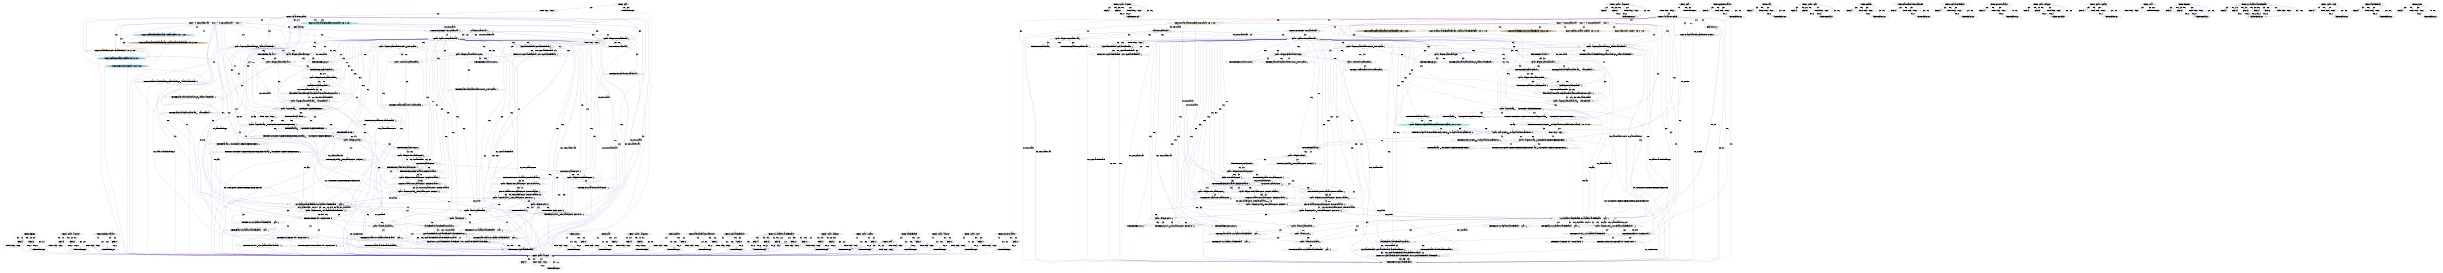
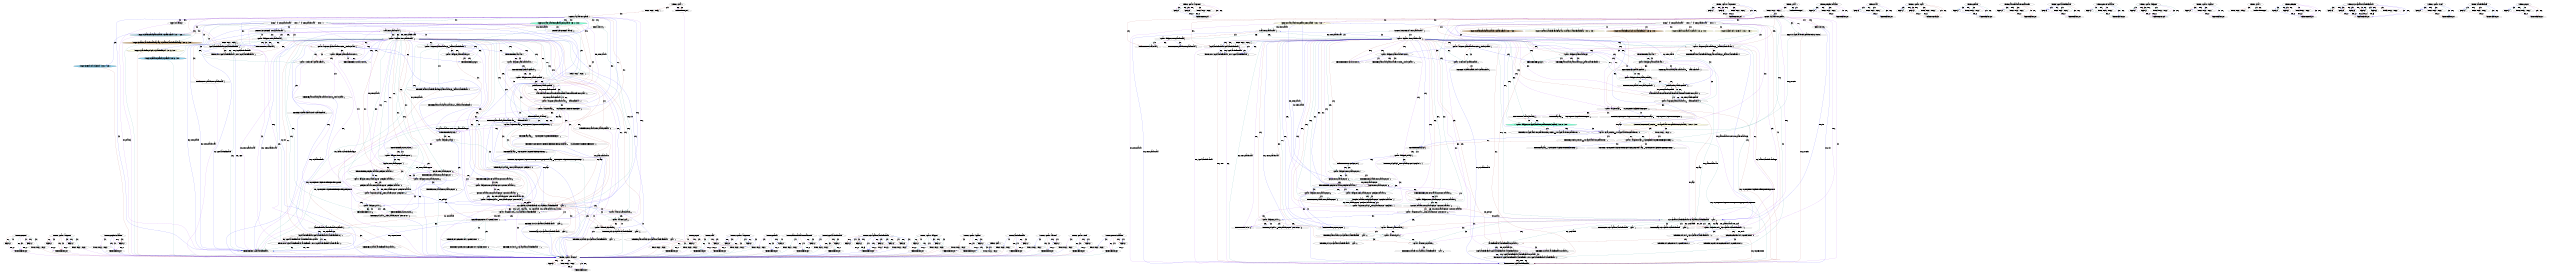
none -> (177, 23)
none -> (563, 31)
